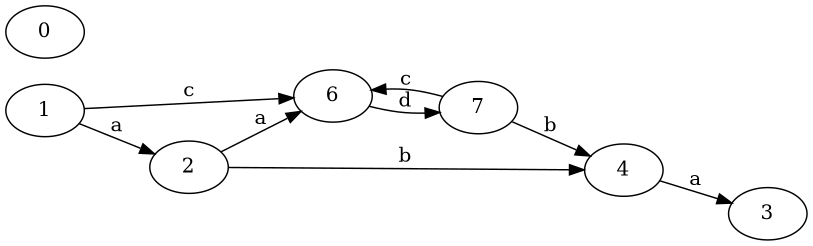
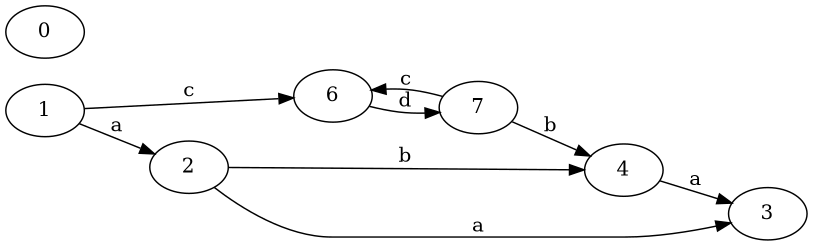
(254, 135) -> (459, 237)
